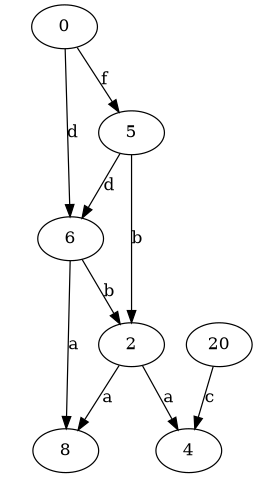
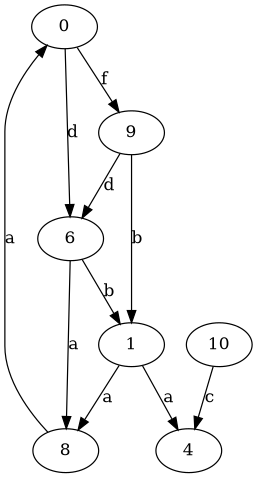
(132, 133) -> (132, 133)
none -> (5, 245)
(132, 345) -> (132, 345)
(219, 345) -> (219, 345)
